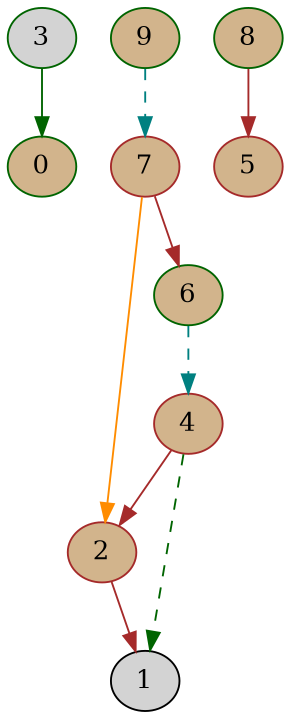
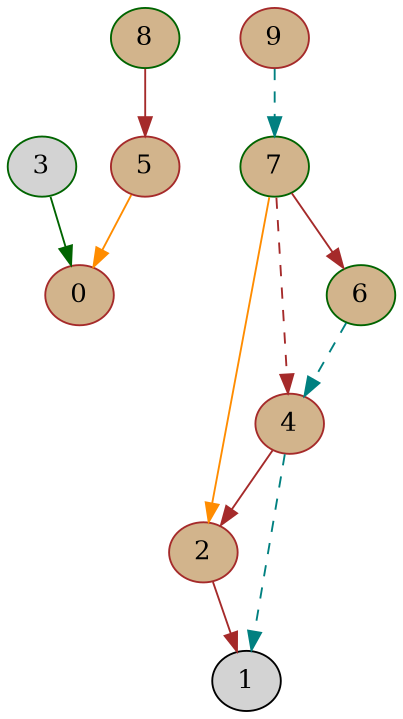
(145, 38) -> (275, 38)
(42, 167) -> (80, 295)
(145, 167) -> (275, 167)
none -> (117, 223)
none -> (282, 286)
(168, 543) -> (270, 543)
